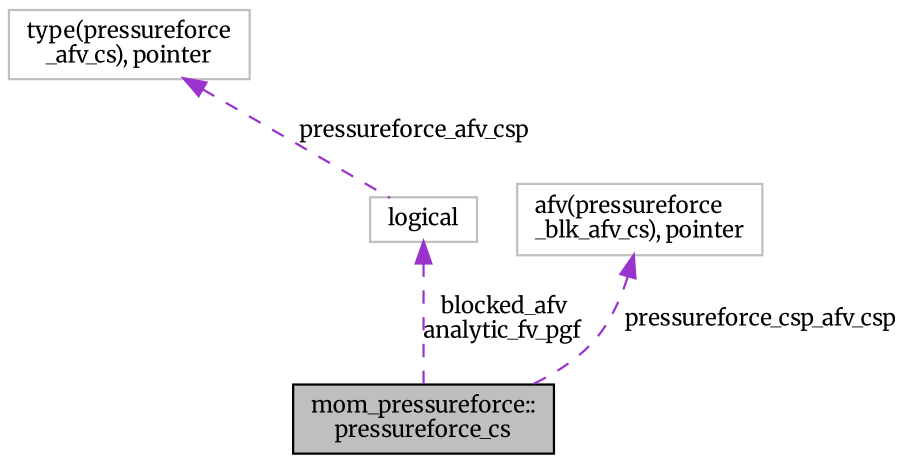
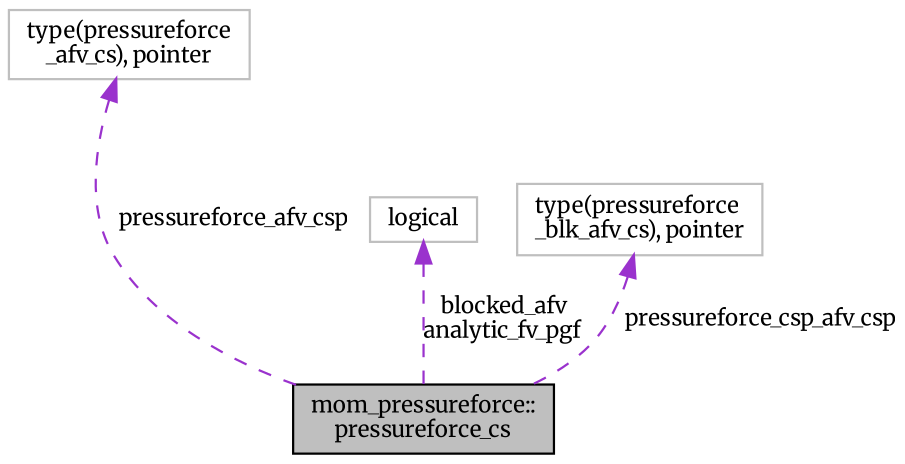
(296, 144) -> (135, 283)
(640, 220) -> (640, 220)
